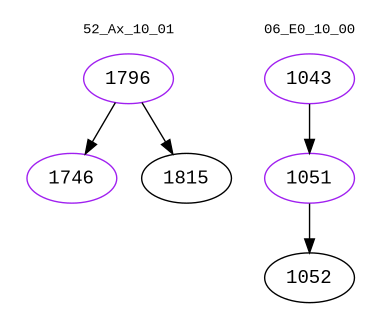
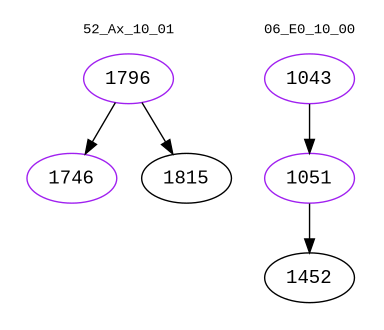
(310, 278) -> (310, 278)
